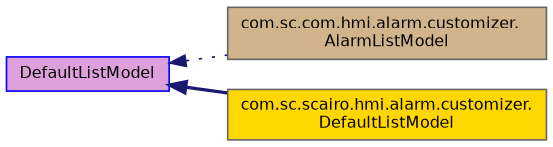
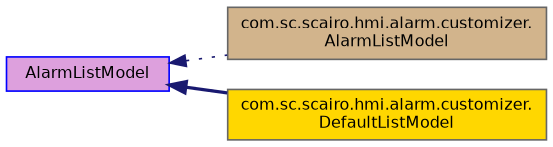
(387, 33) -> (387, 33)
(88, 74) -> (88, 74)
